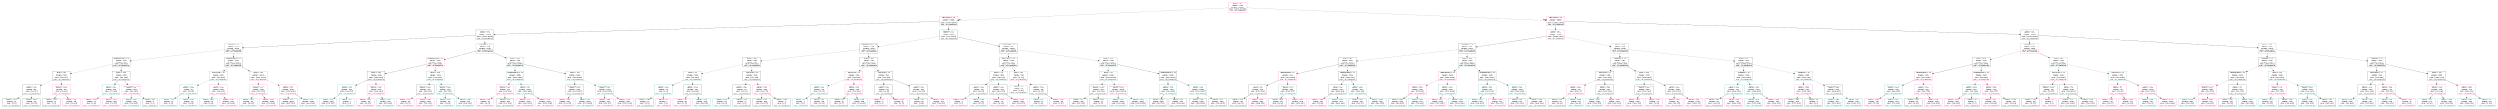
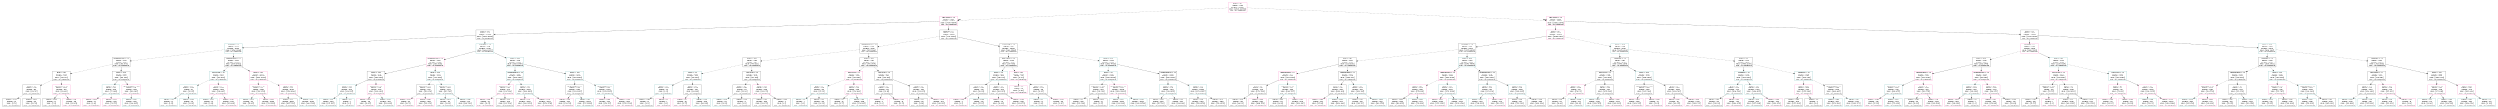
(150, 102) -> none
